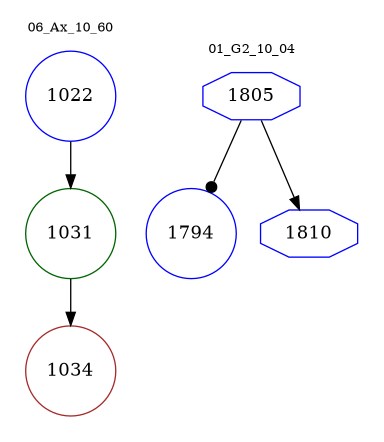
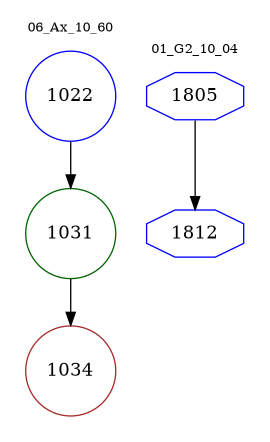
(191, 234) -> none
(309, 234) -> (195, 234)
